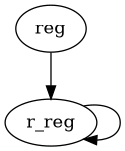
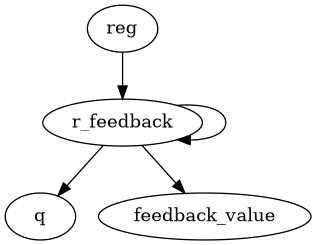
(51, 123) -> (123, 123)
none -> (40, 216)
none -> (205, 216)
